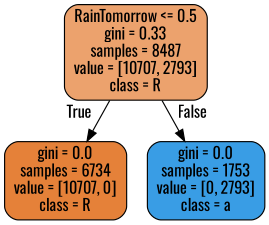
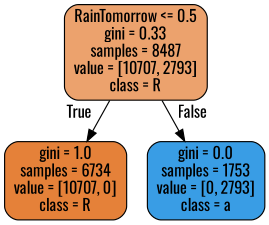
(66, 181) -> (66, 181)
